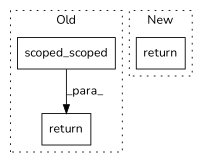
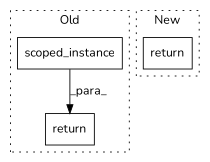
(66, 53) -> (70, 53)
